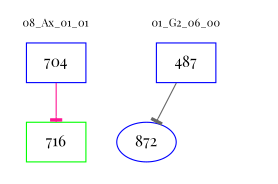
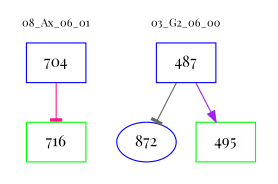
(56, 24) -> (56, 24)
(186, 24) -> (186, 24)
none -> (226, 142)
